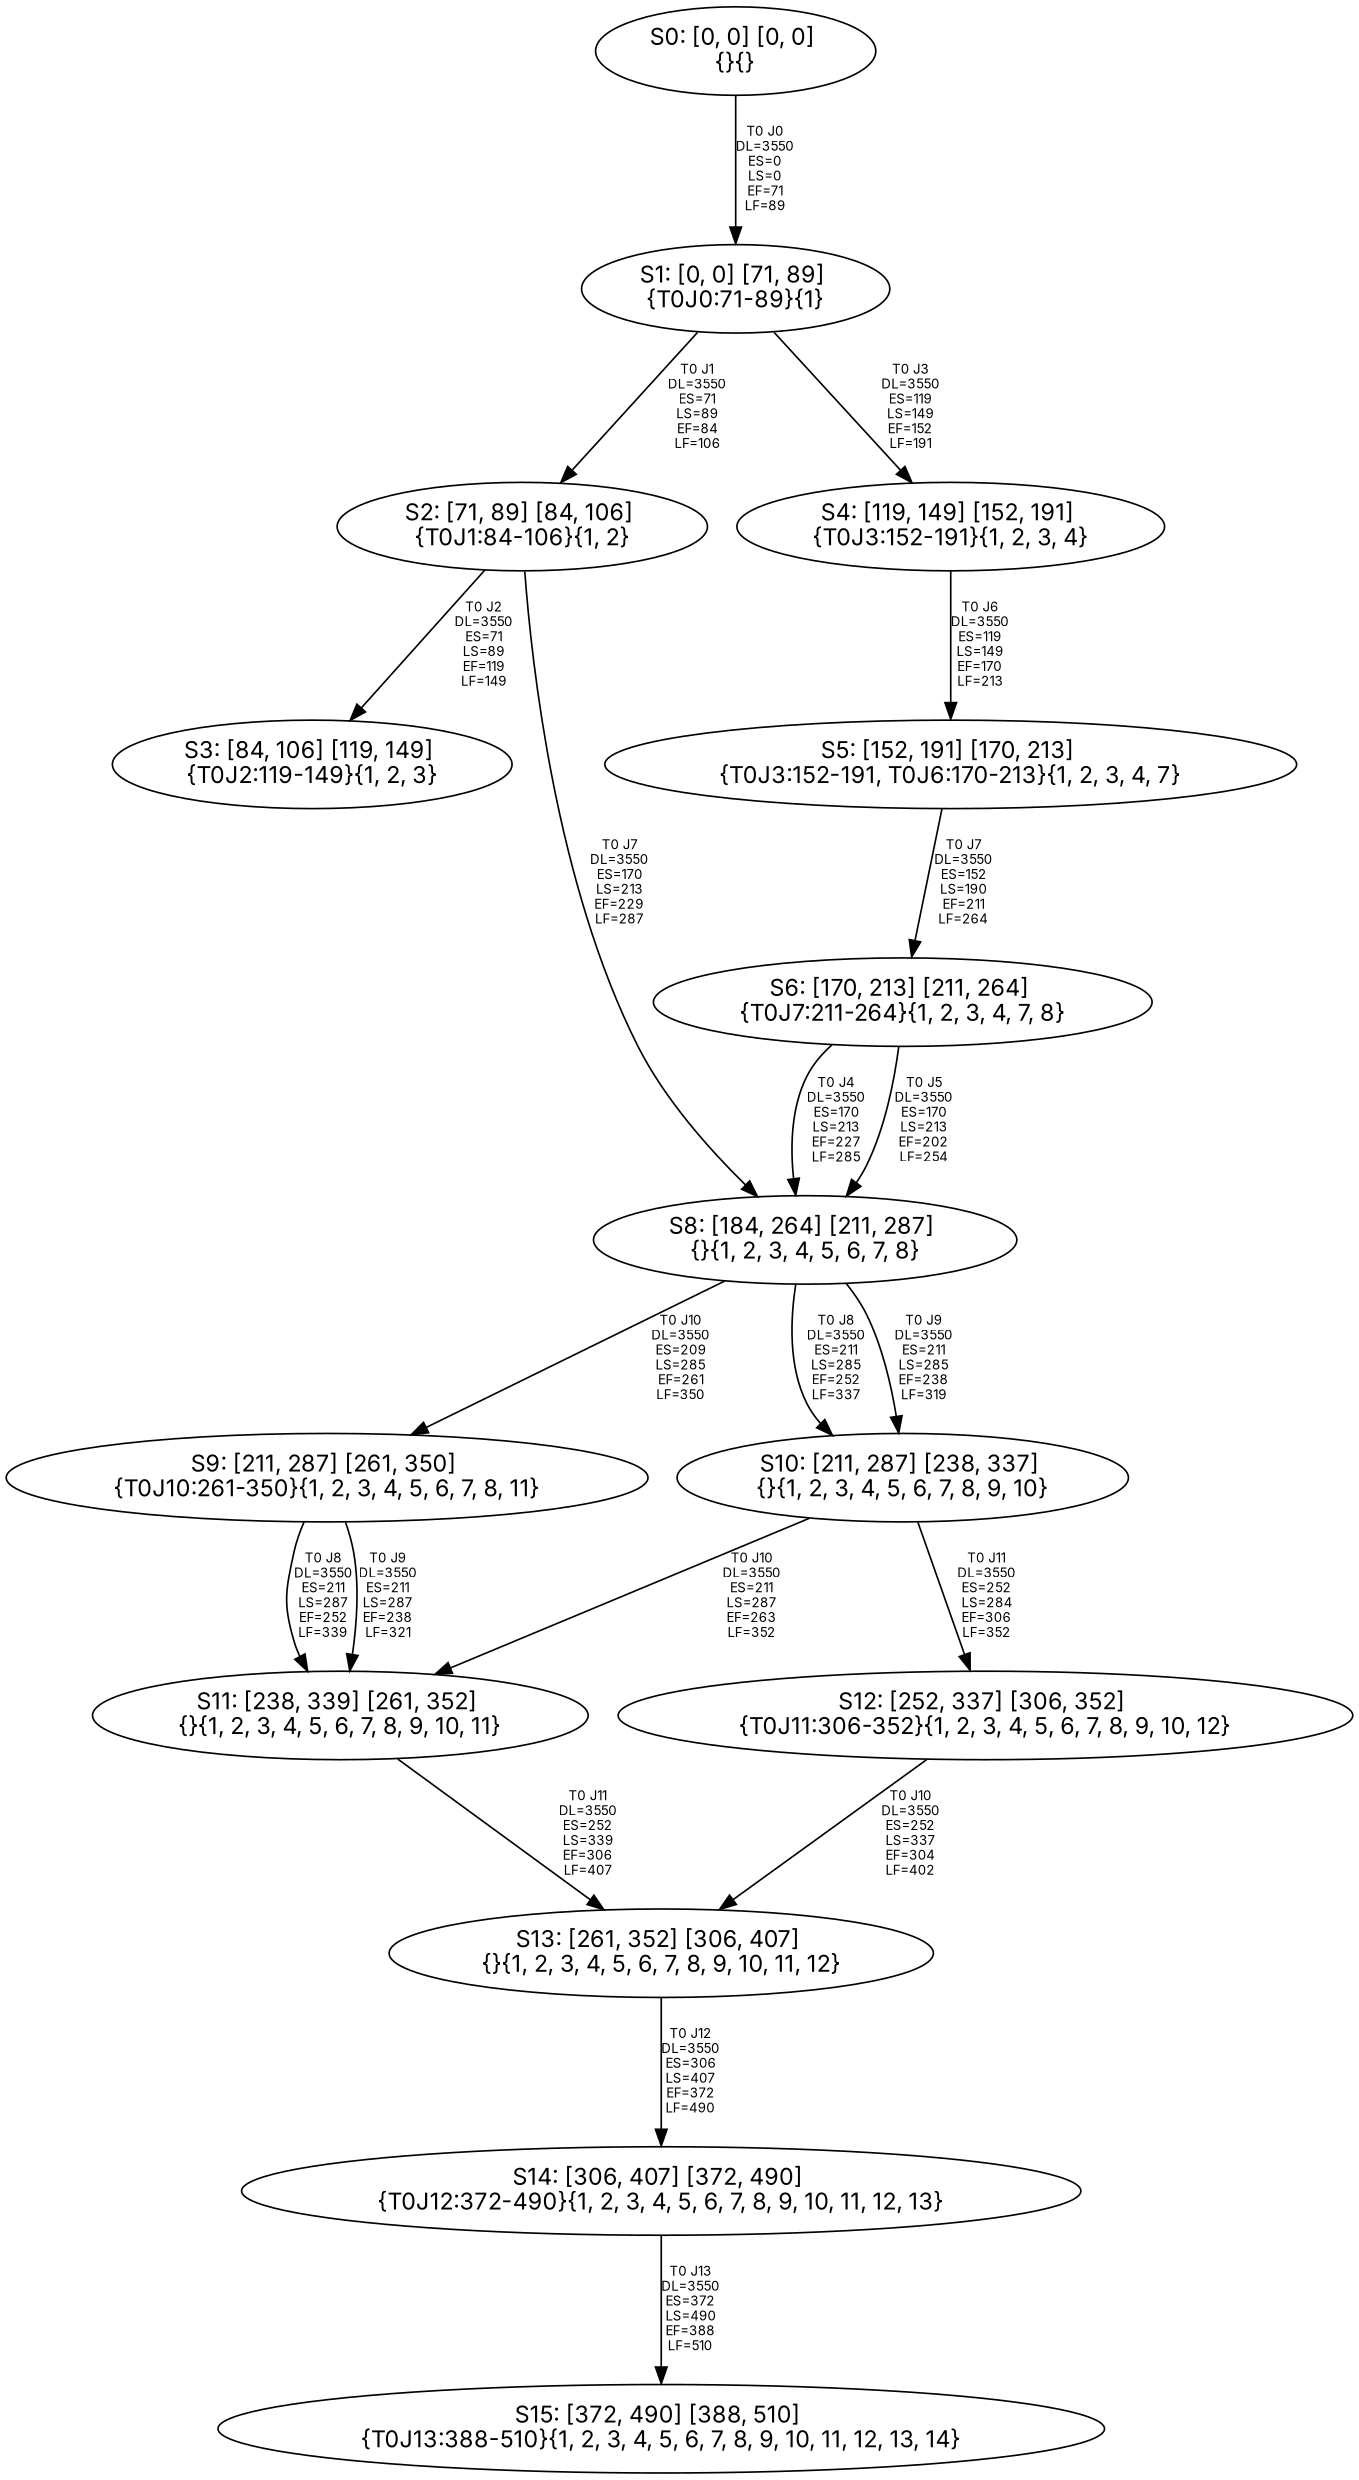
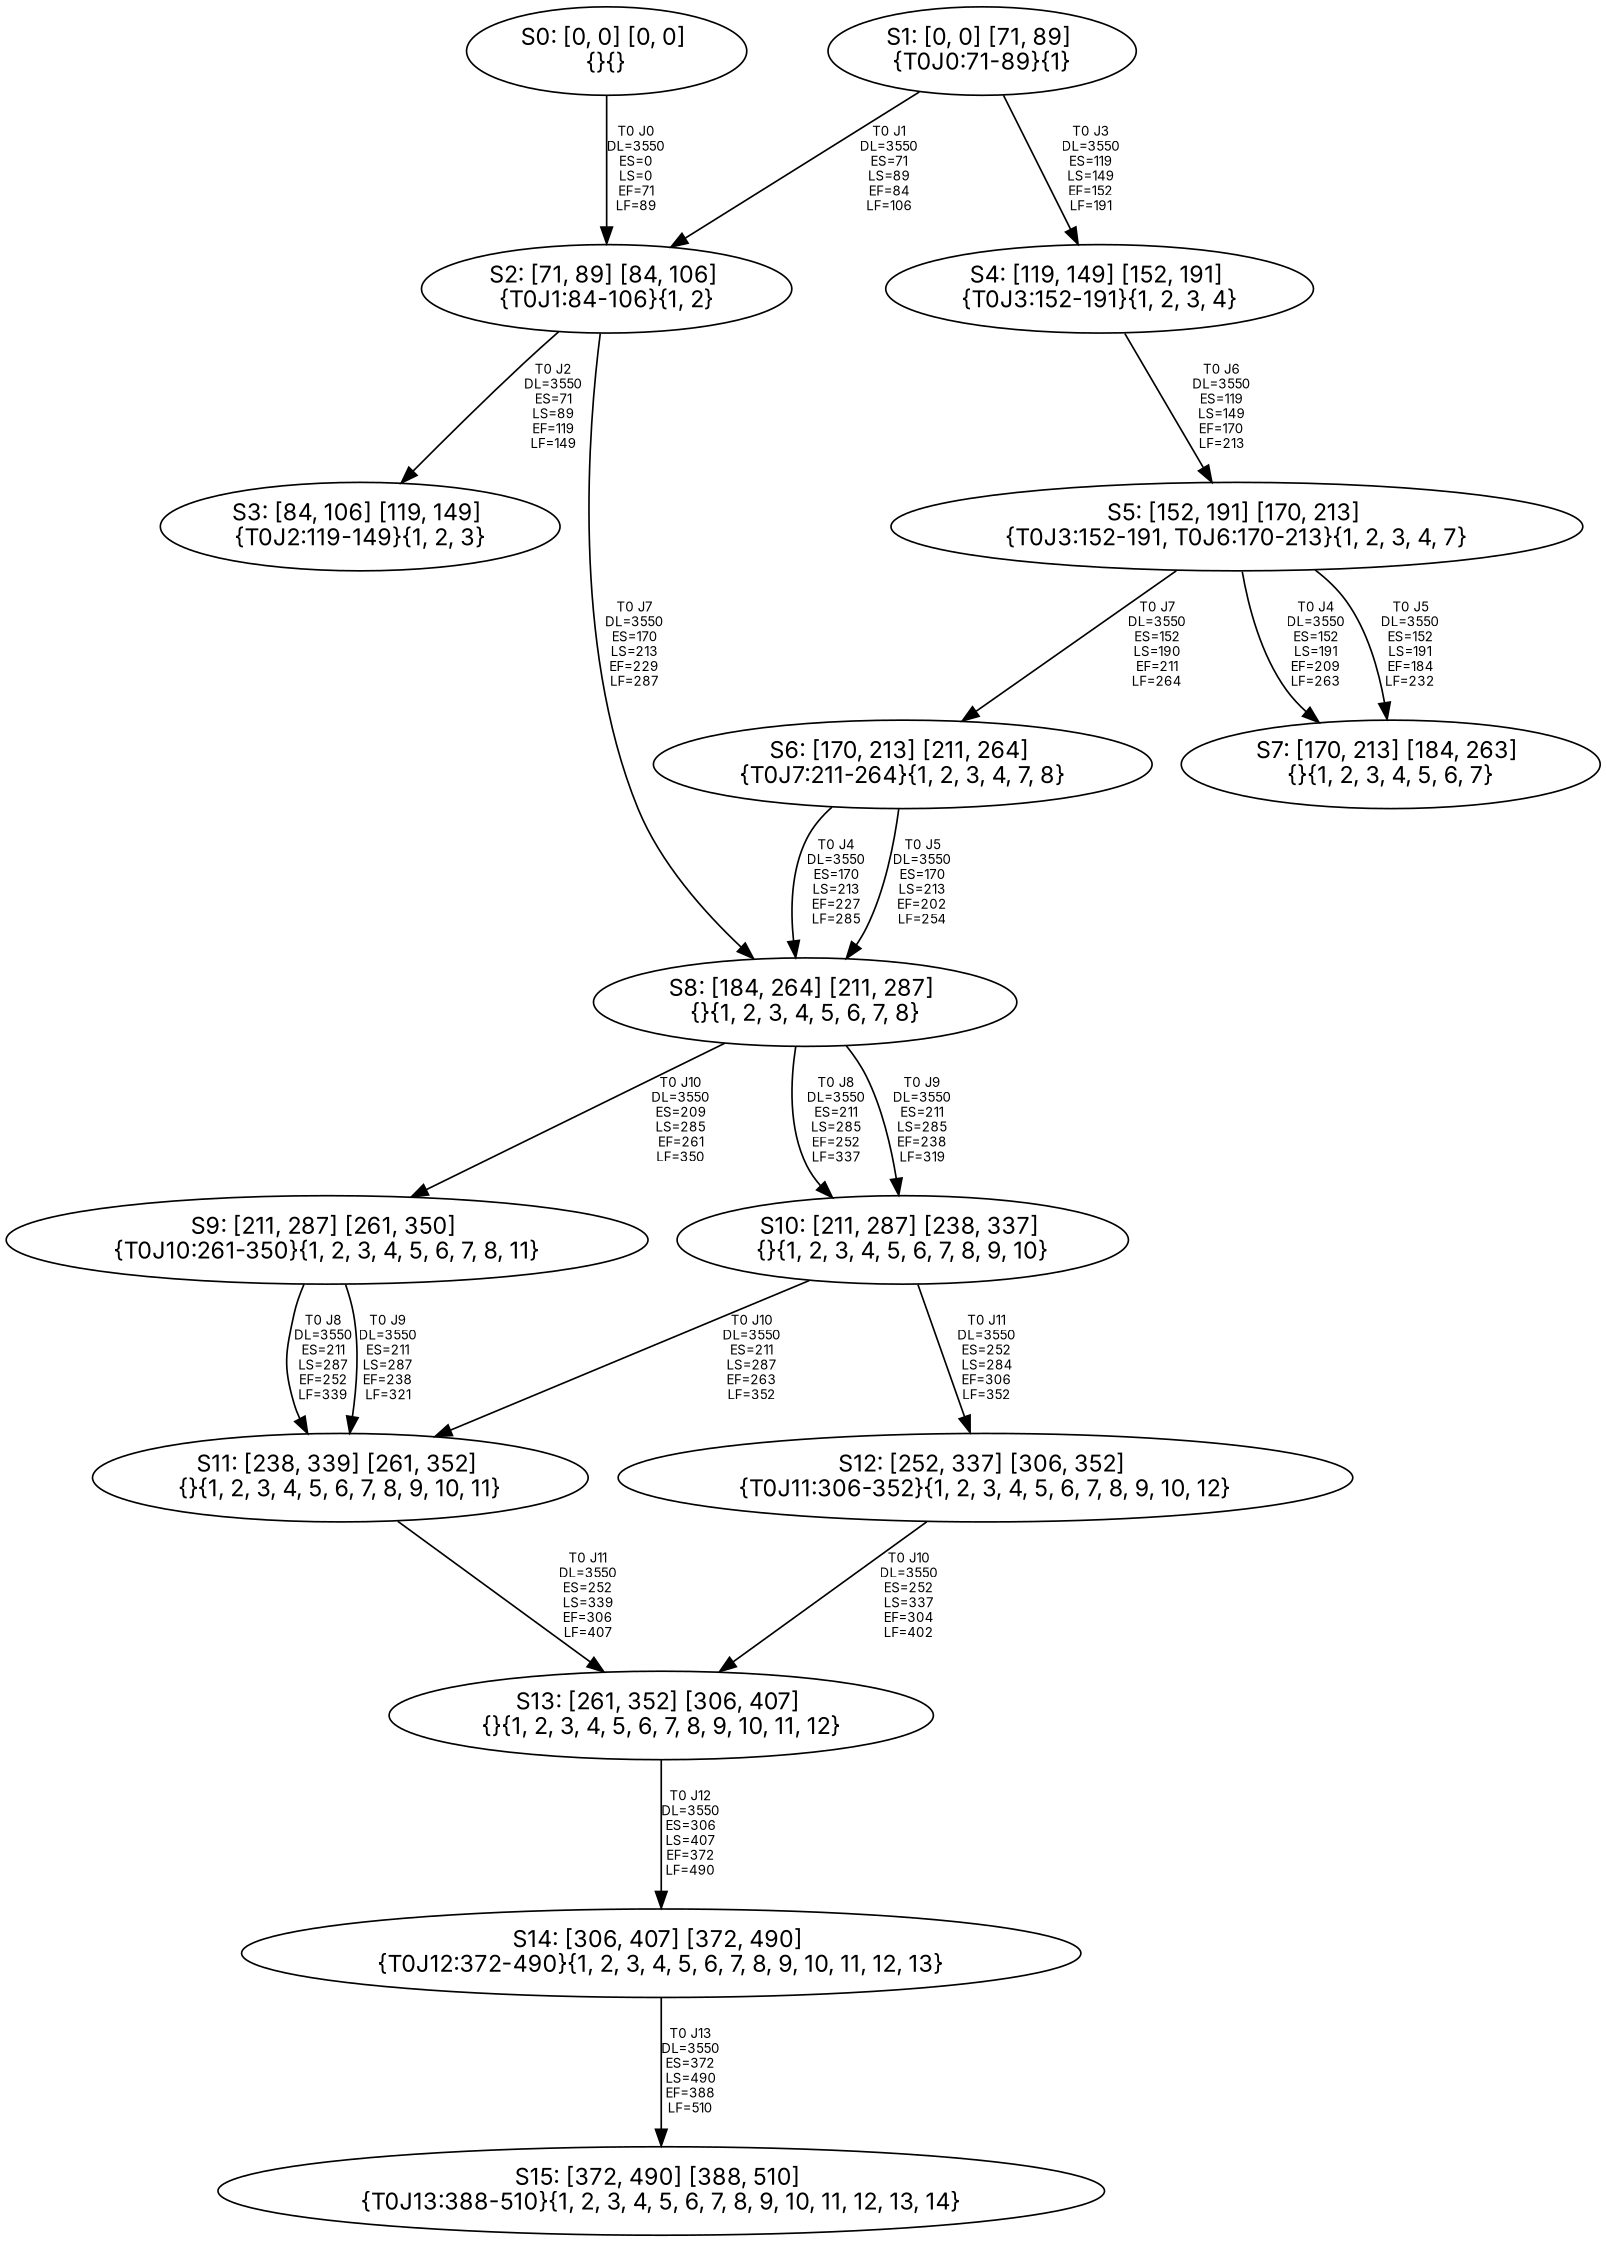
(736, 161) -> (607, 161)
none -> (1391, 764)
